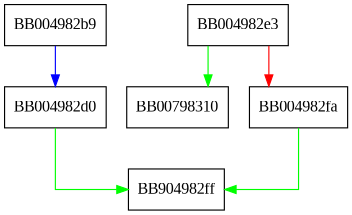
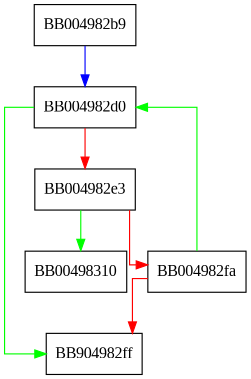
(178, 107) -> (76, 272)
none -> (85, 143)
none -> (197, 154)
(298, 190) -> (132, 293)
